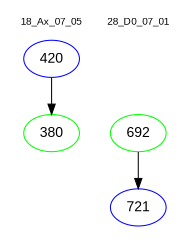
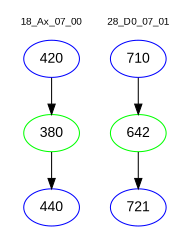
(52, 22) -> (52, 22)
none -> (138, 59)
(138, 133) -> (138, 133)
none -> (52, 207)
